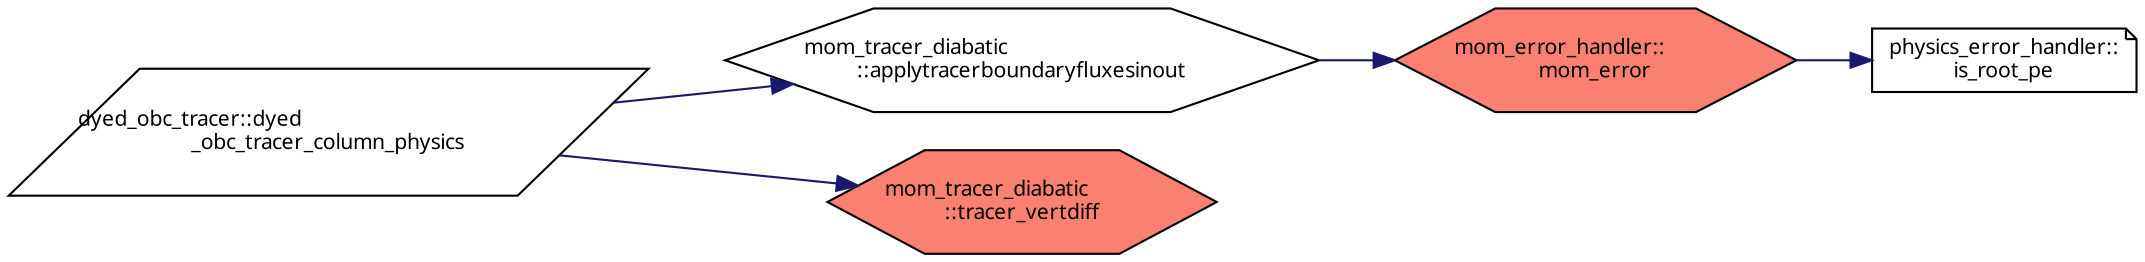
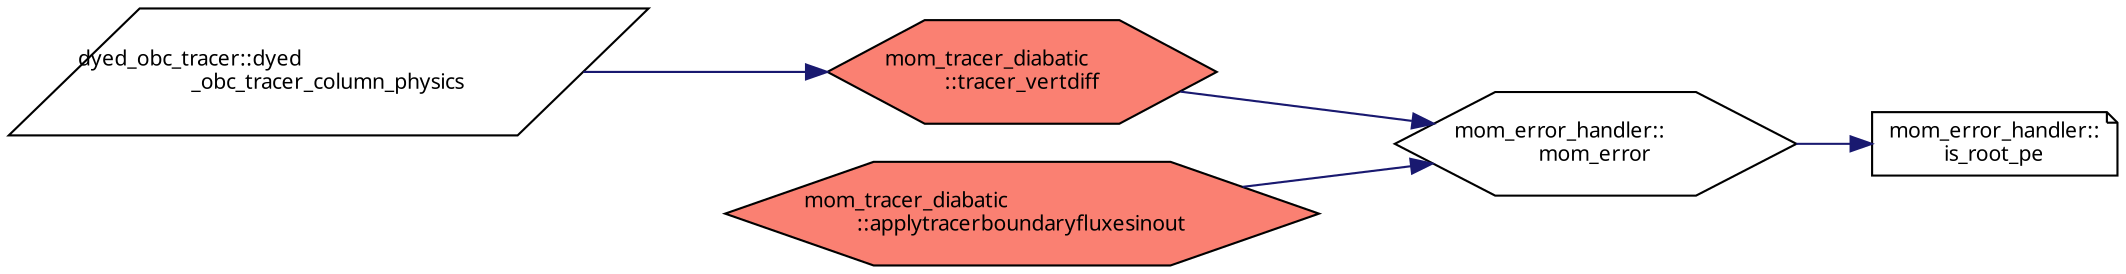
(1022, 60) -> (1022, 214)
(1596, 60) -> (1596, 144)
(2004, 60) -> (1995, 144)
(693, 94) -> none
none -> (1296, 106)
